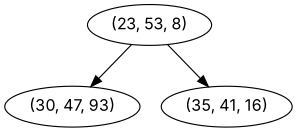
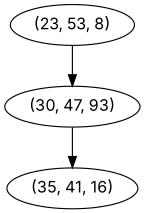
(184, 61) -> (72, 142)
